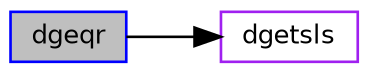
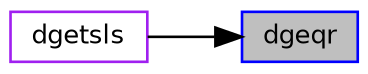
(160, 37) -> (181, 37)
